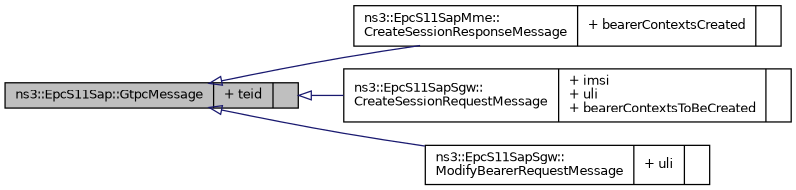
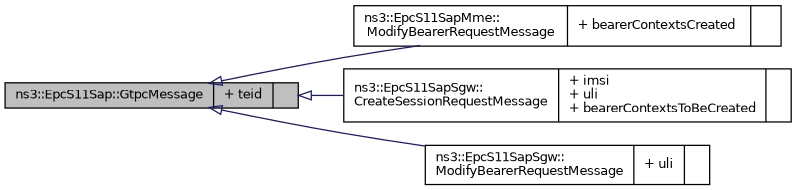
(466, 32) -> (461, 32)
